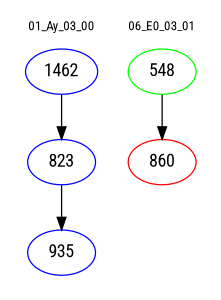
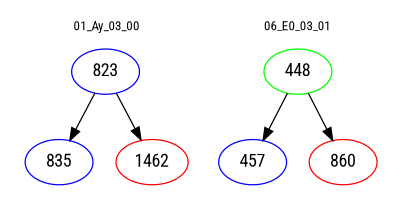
(62, 72) -> (152, 162)
(162, 72) -> (298, 72)
(62, 111) -> (126, 111)
none -> (253, 162)
(62, 253) -> (59, 162)
